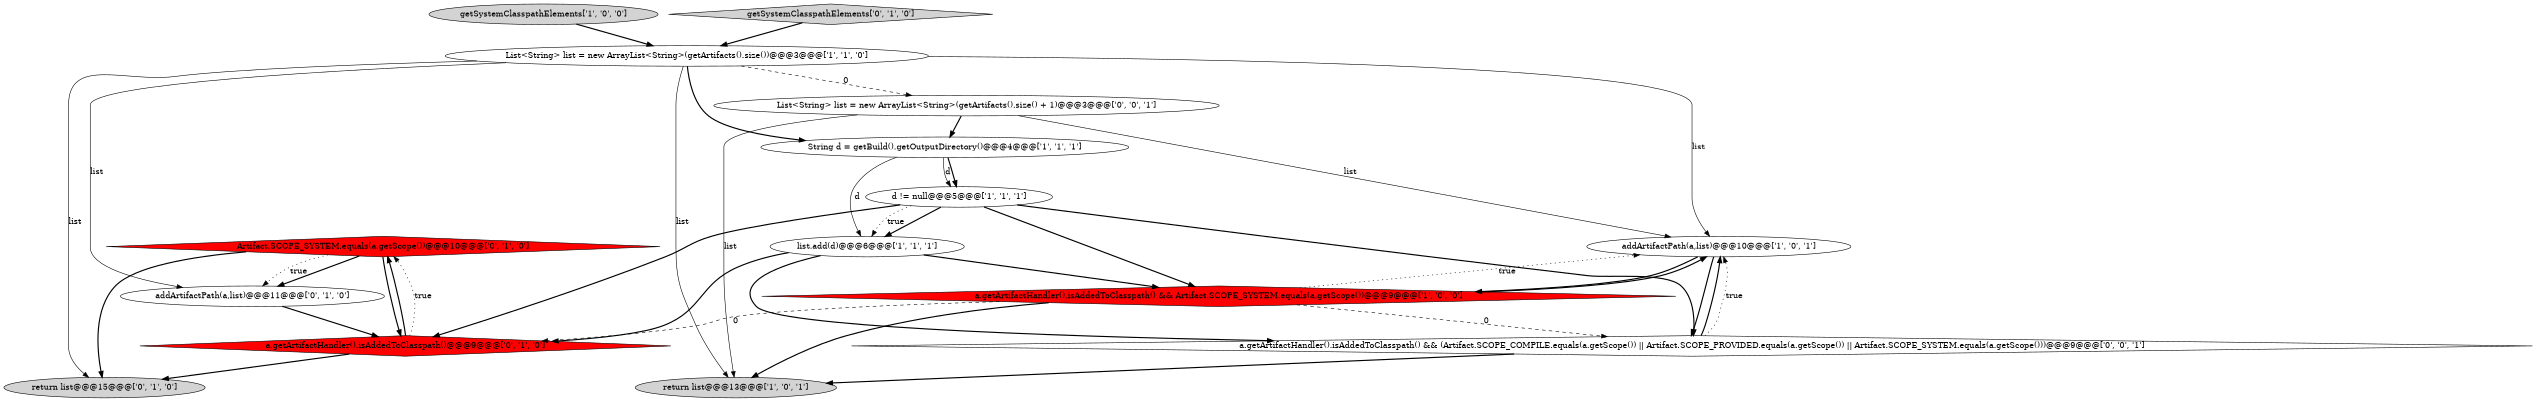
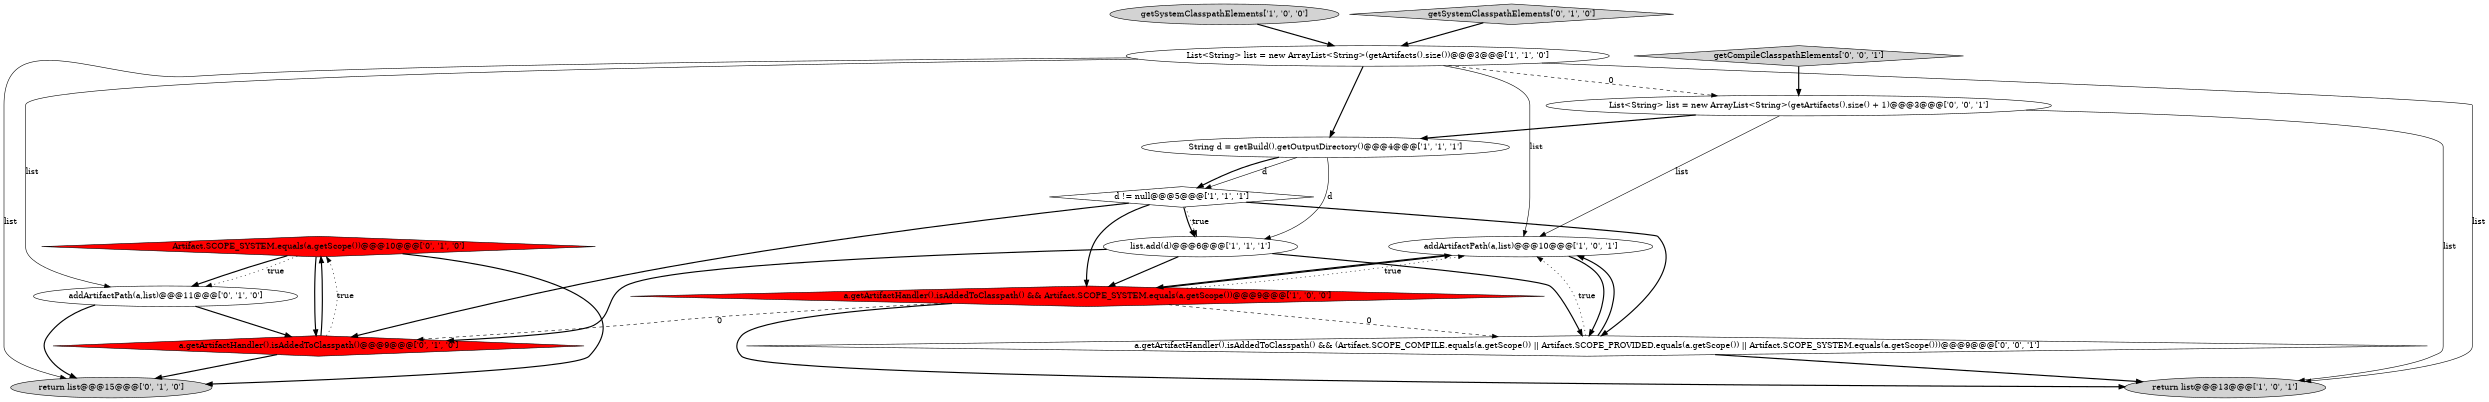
none -> (1799, 56)
(959, 197) -> (1182, 197)
none -> (50, 334)
